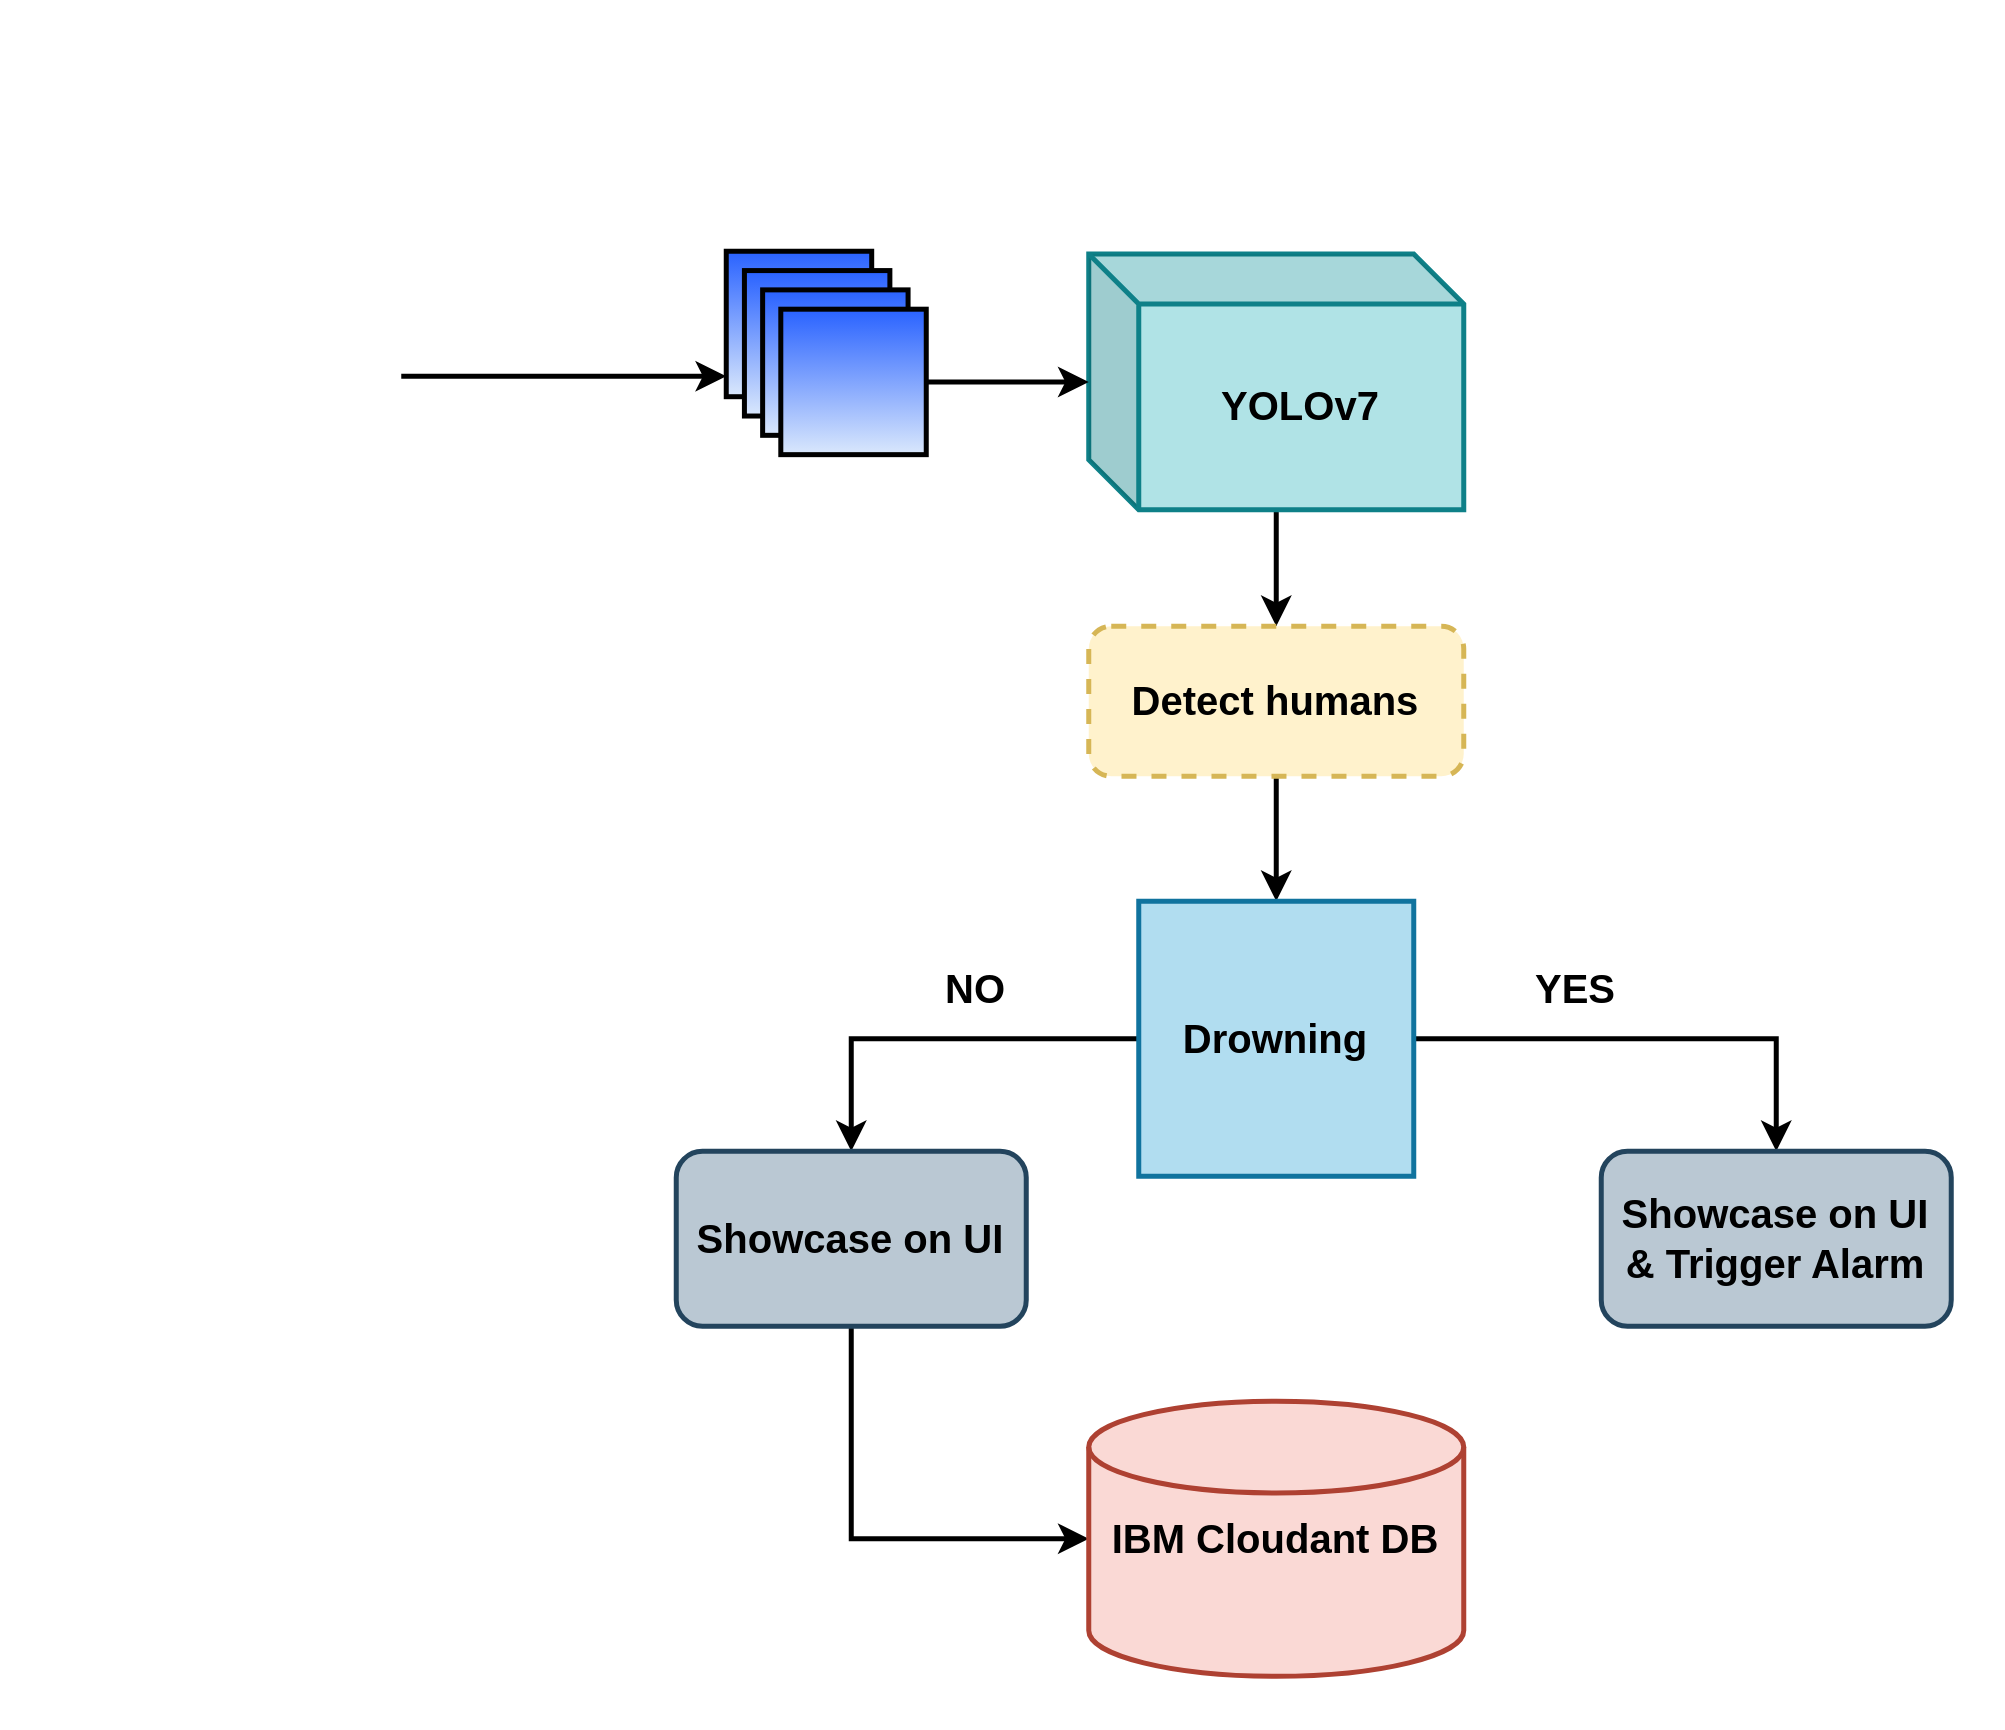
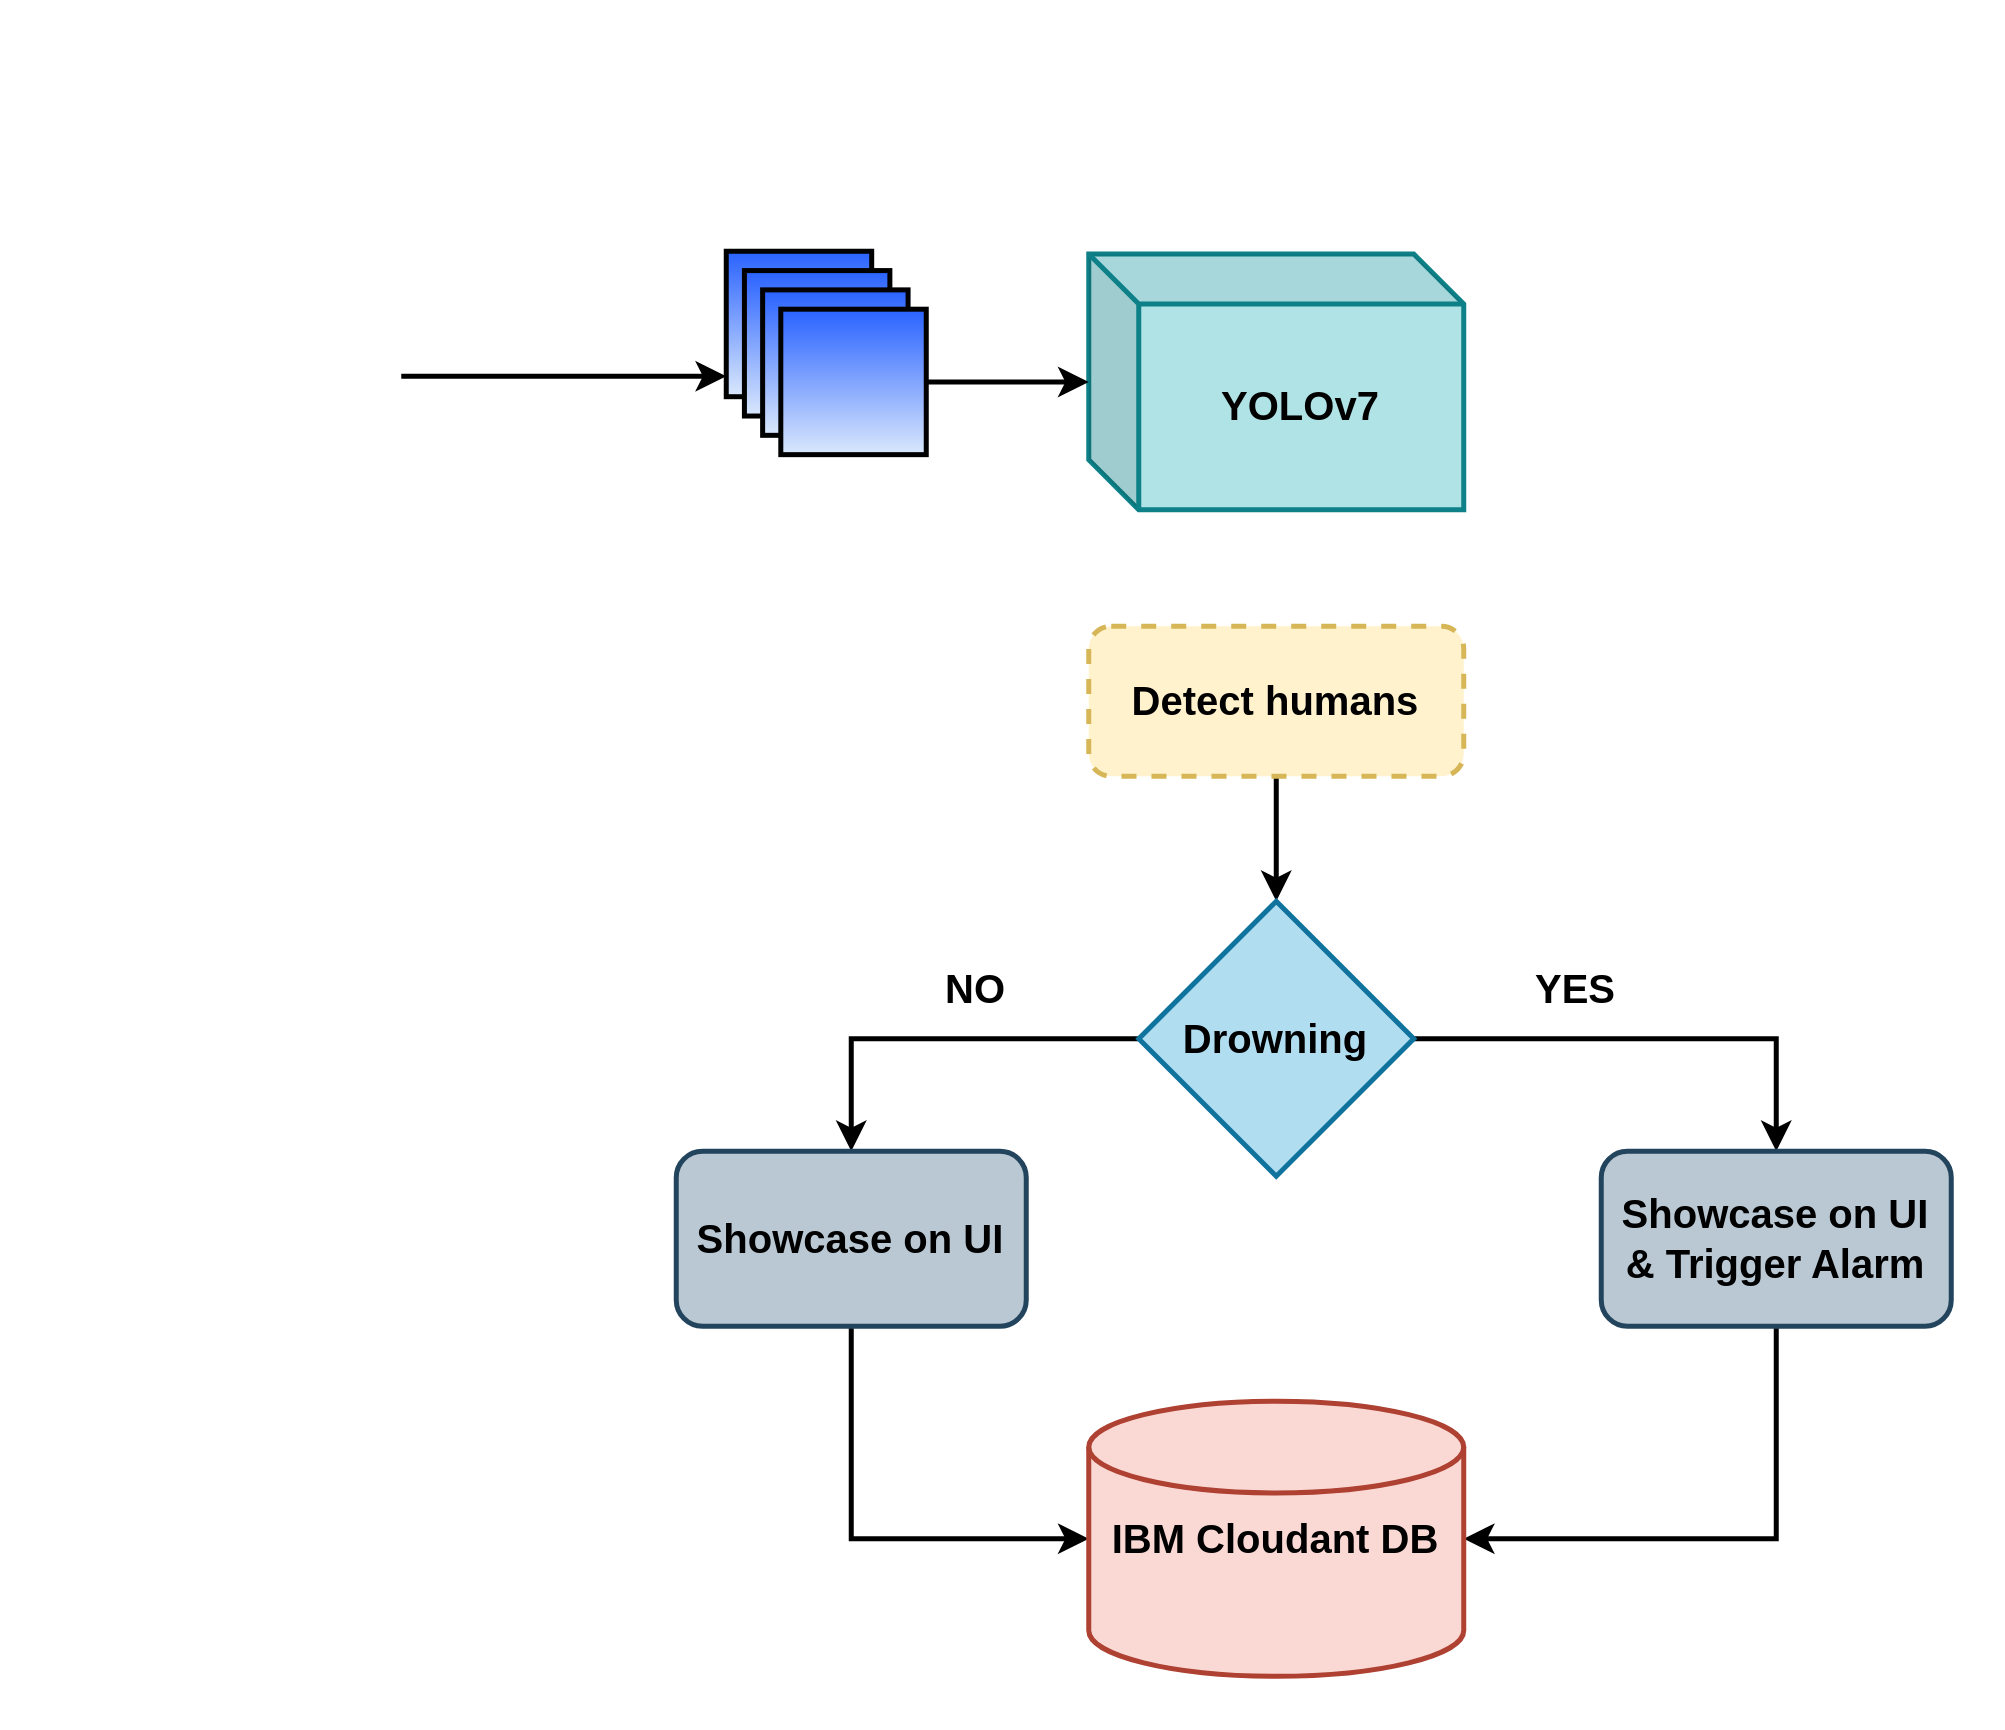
(1276, 557) -> none
(1276, 1039) -> (1276, 1039)
none -> (1736, 1539)
